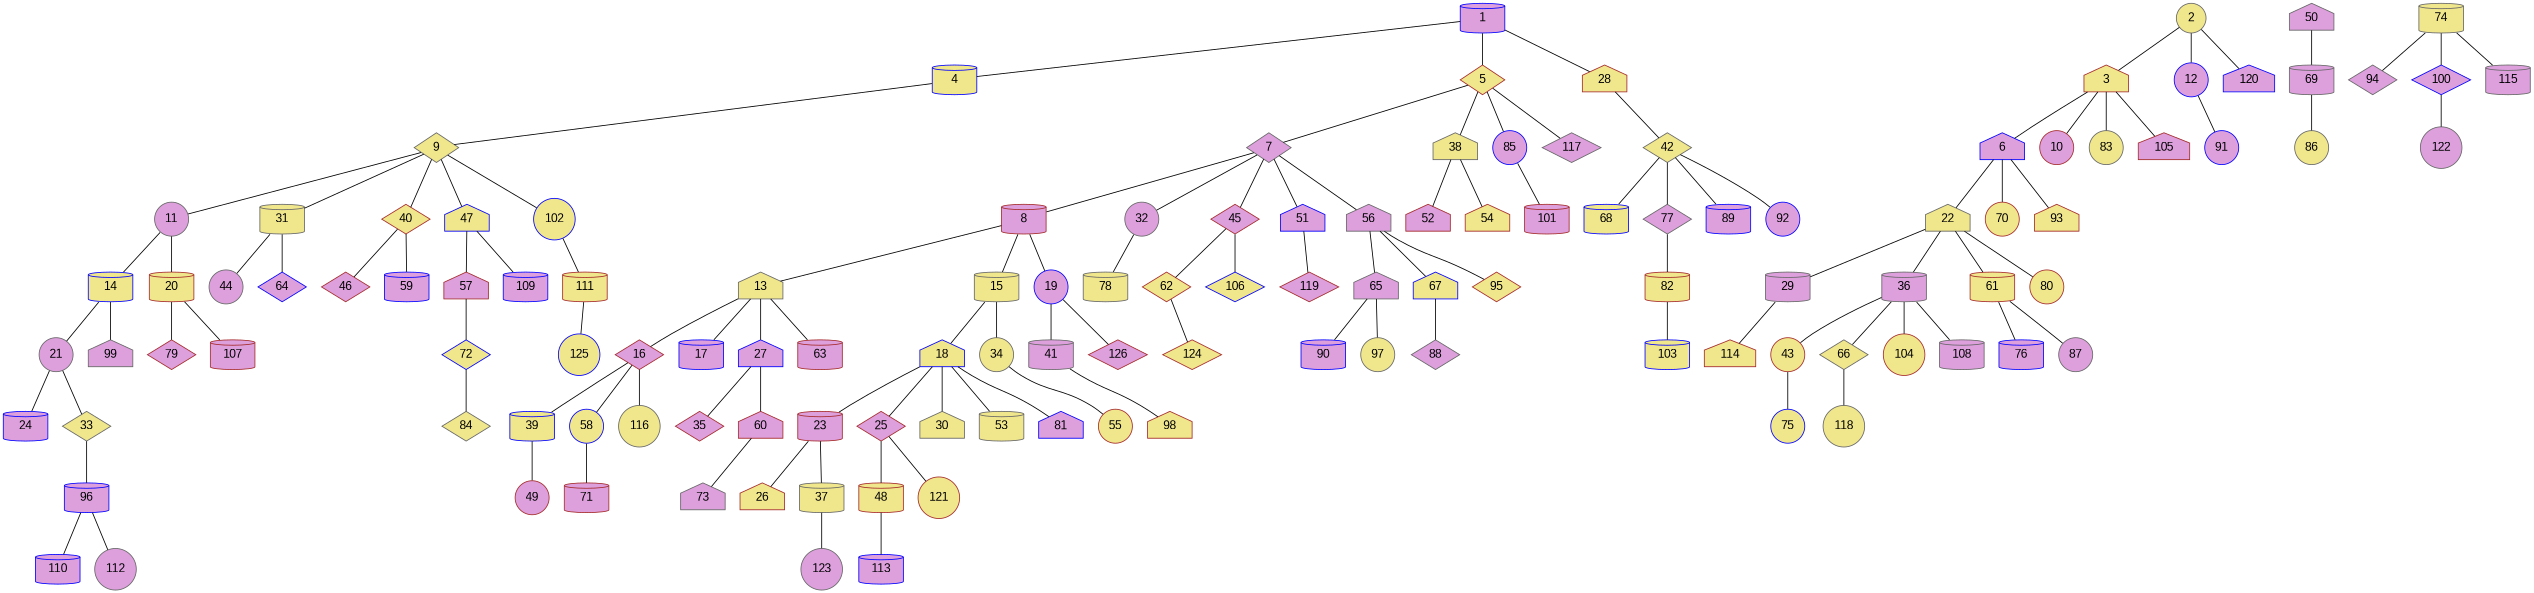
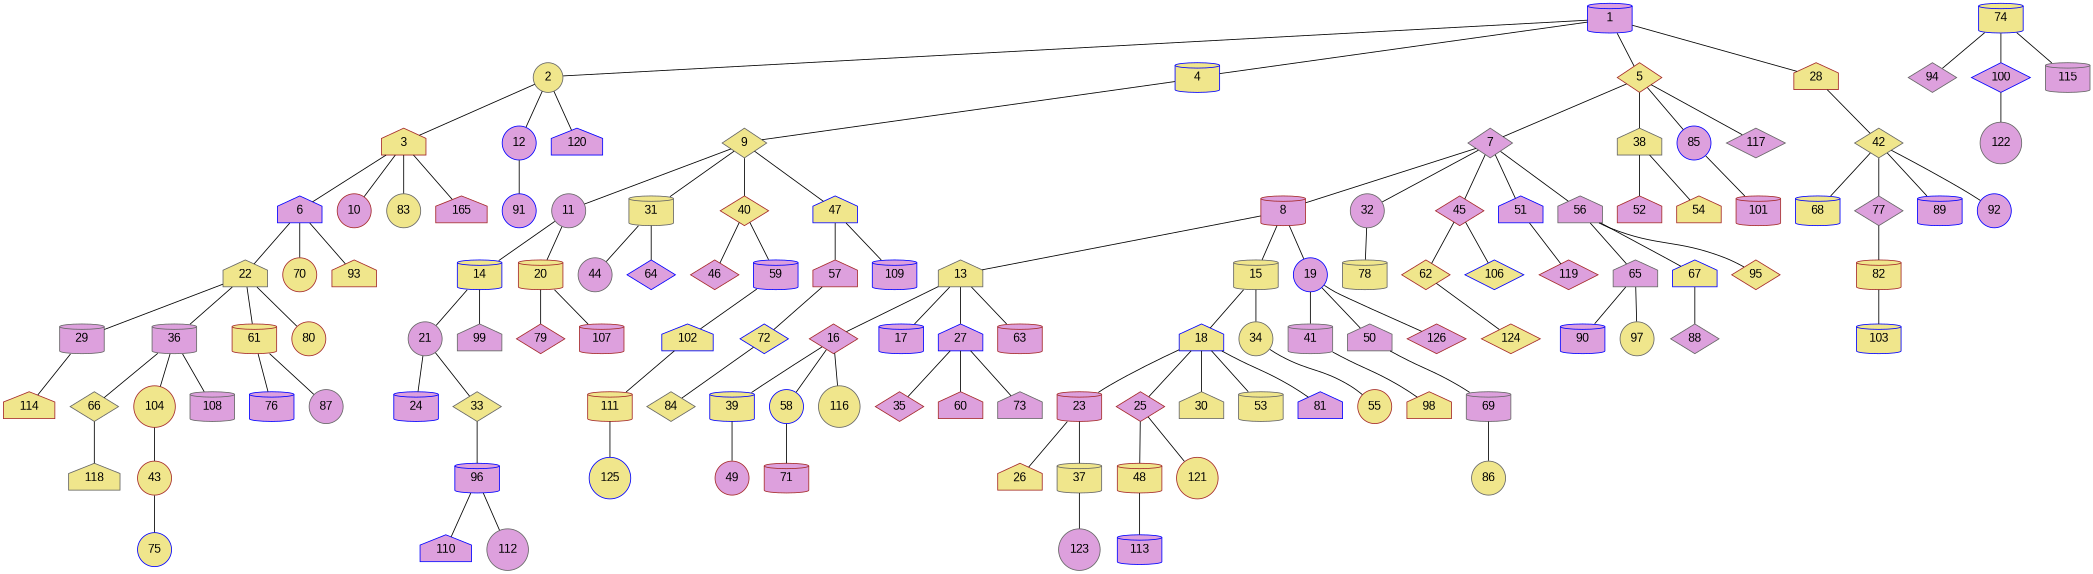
(2441, 18) -> (2001, 18)
none -> (1075, 48)
(2164, 148) -> (461, 211)
(492, 181) -> (729, 309)
(554, 219) -> (687, 339)
none -> (1341, 308)
(1840, 318) -> (155, 444)
(1844, 426) -> (94, 478)
(731, 462) -> (991, 373)
(58, 569) -> (446, 550)
